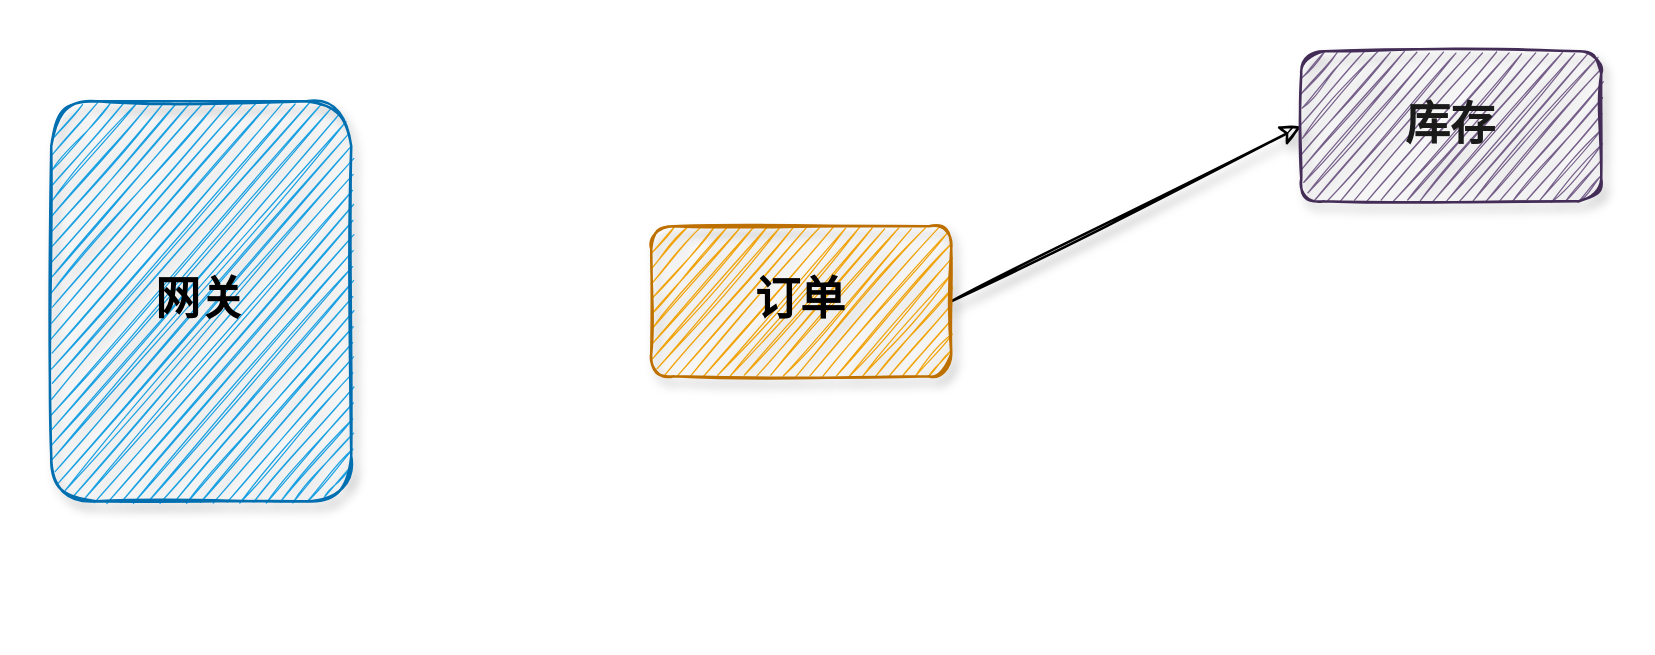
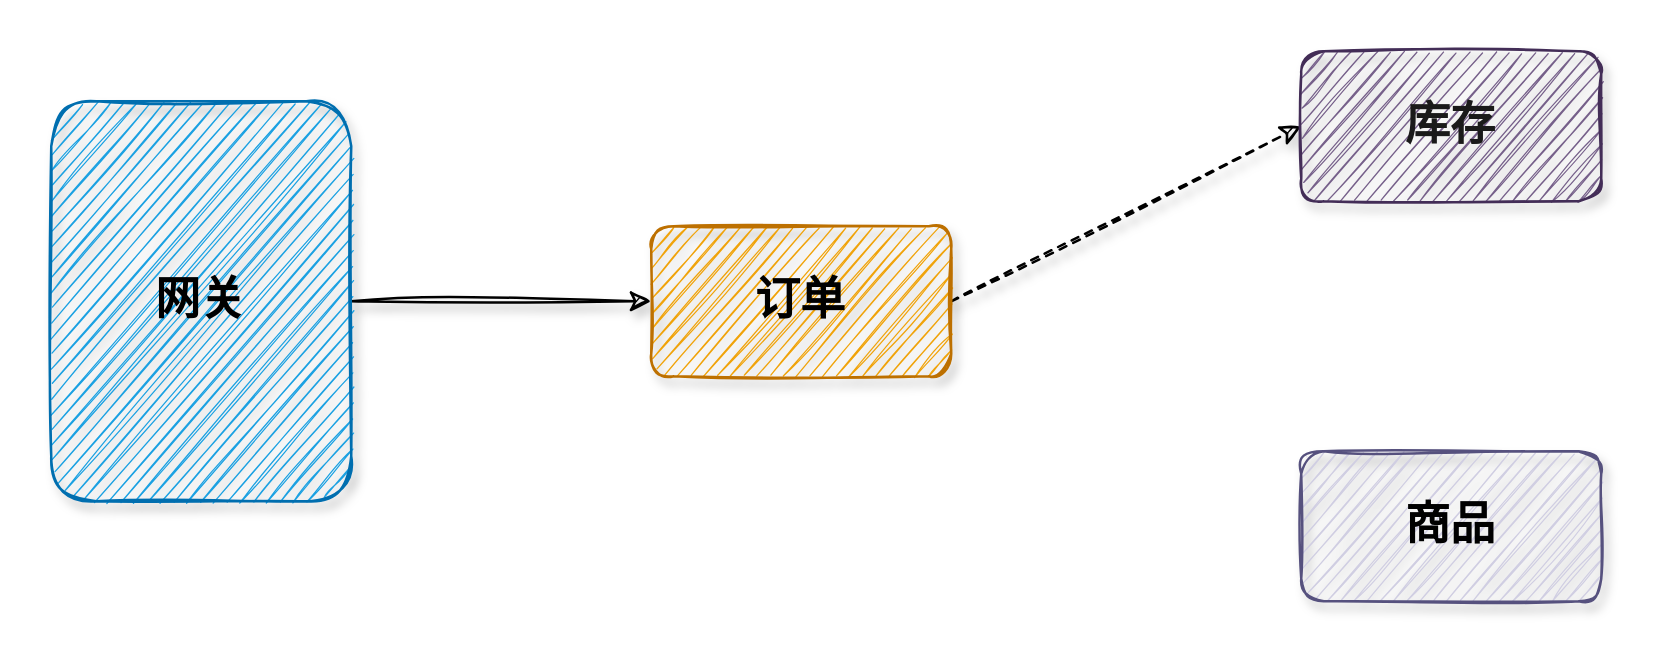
(1121, 216) -> (1121, 216)
none -> (494, 301)
none -> (1451, 526)
